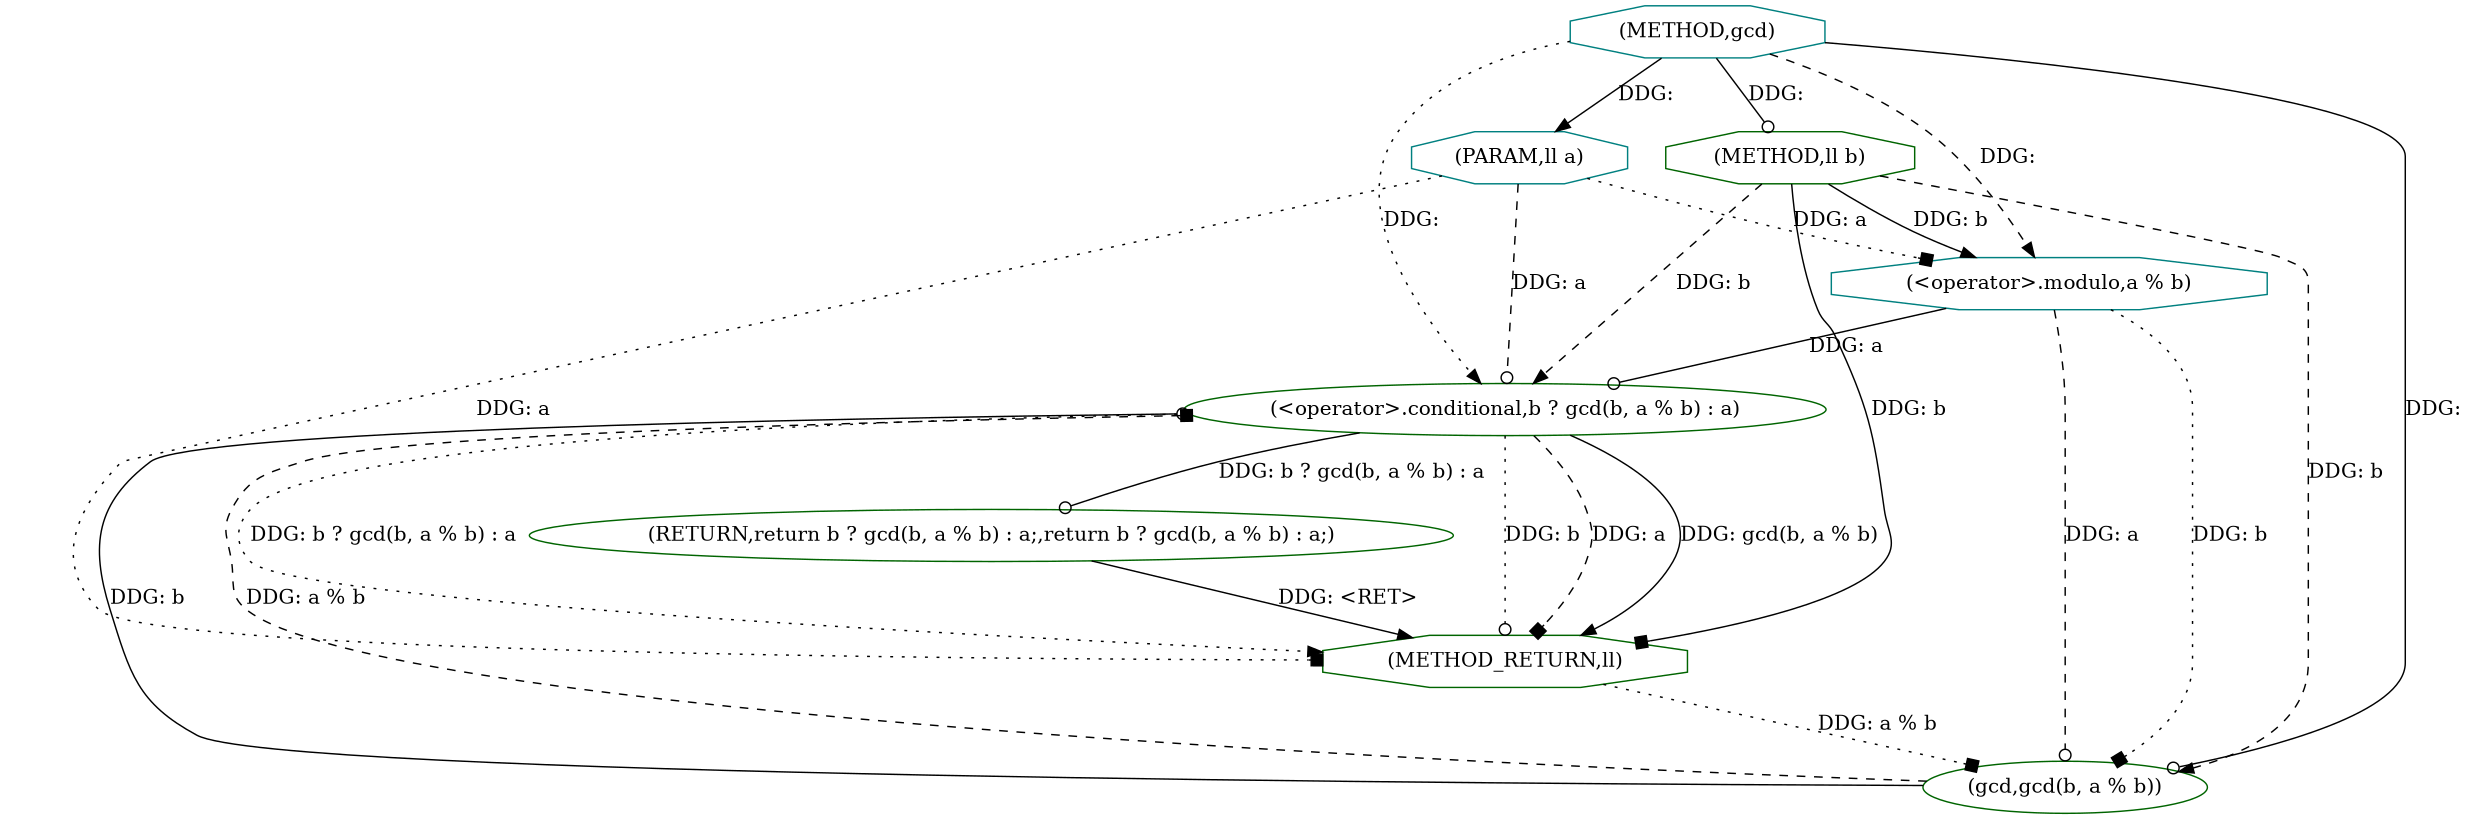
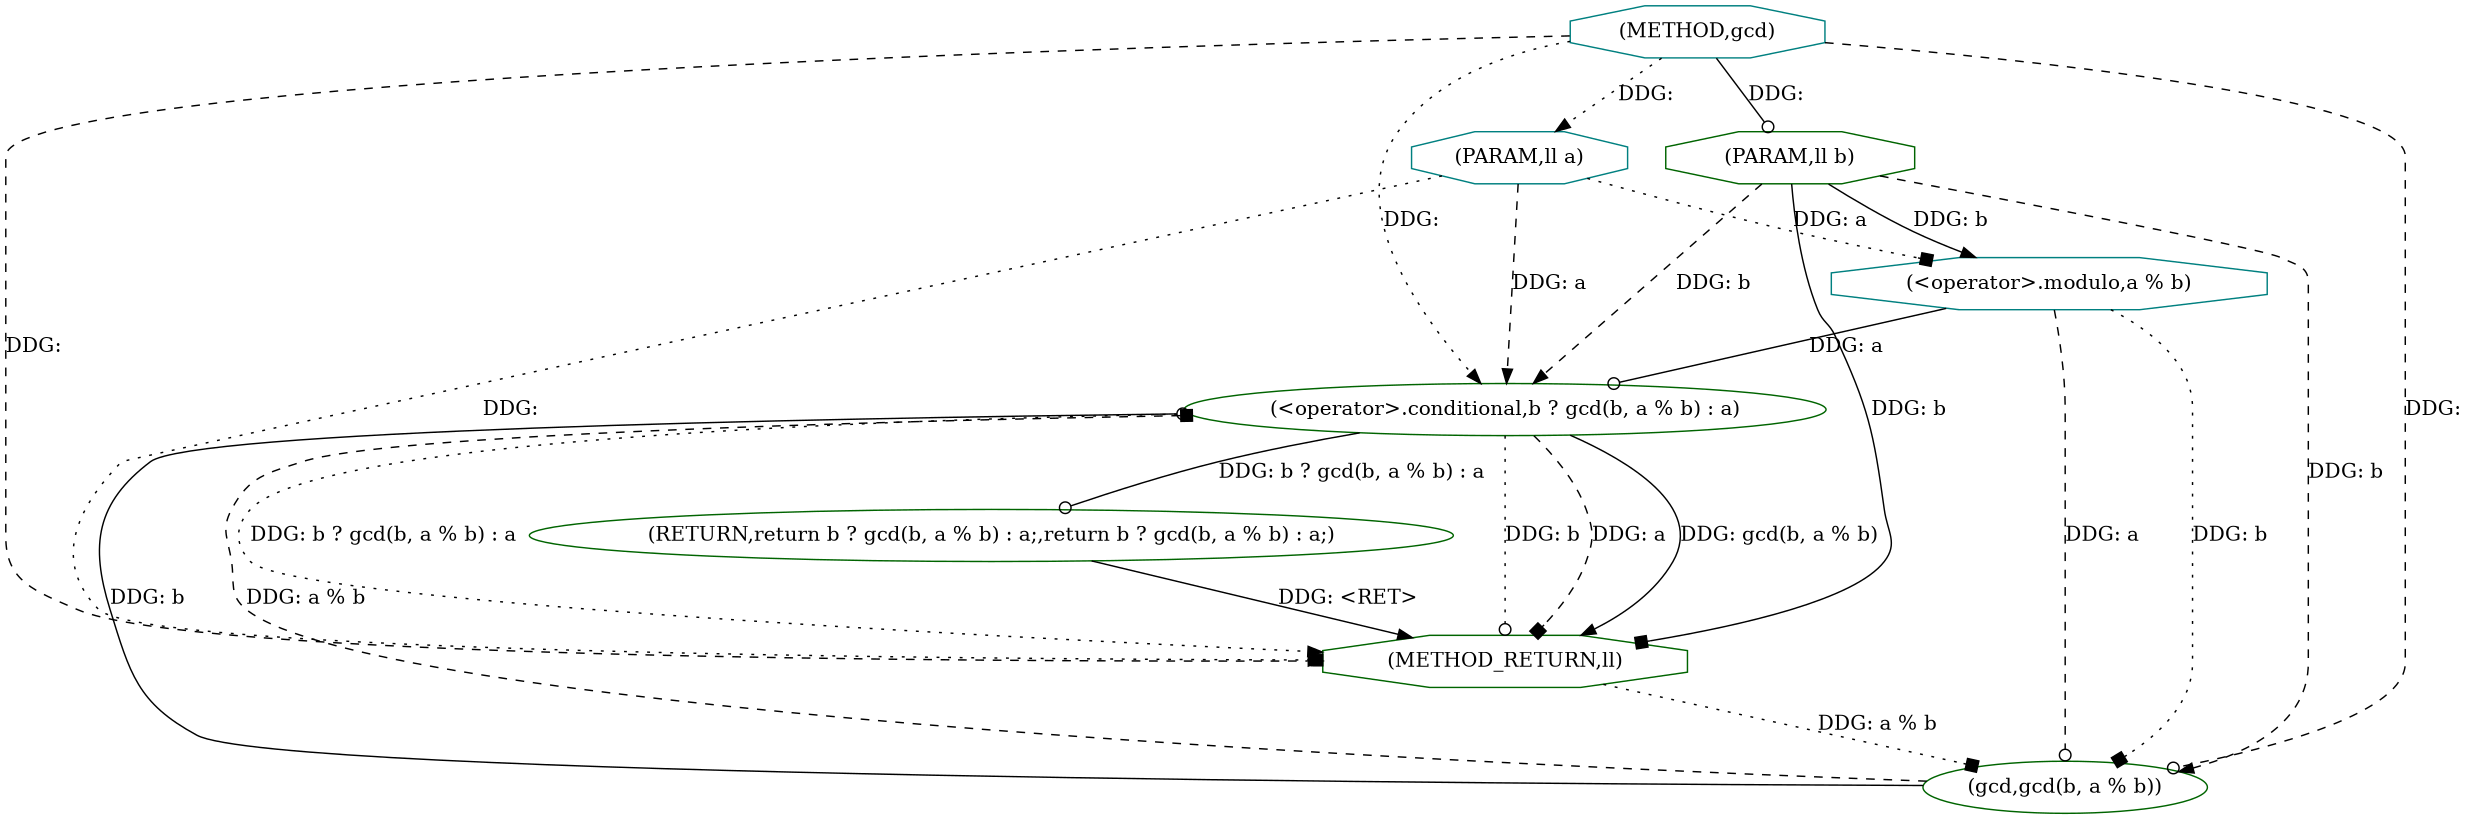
(1615, 91) -> (1615, 91)
(1917, 124) -> (6, 231)
(1790, 158) -> (1790, 158)
(2405, 239) -> (2405, 239)
(1513, 278) -> (1513, 278)
(514, 410) -> (514, 410)
